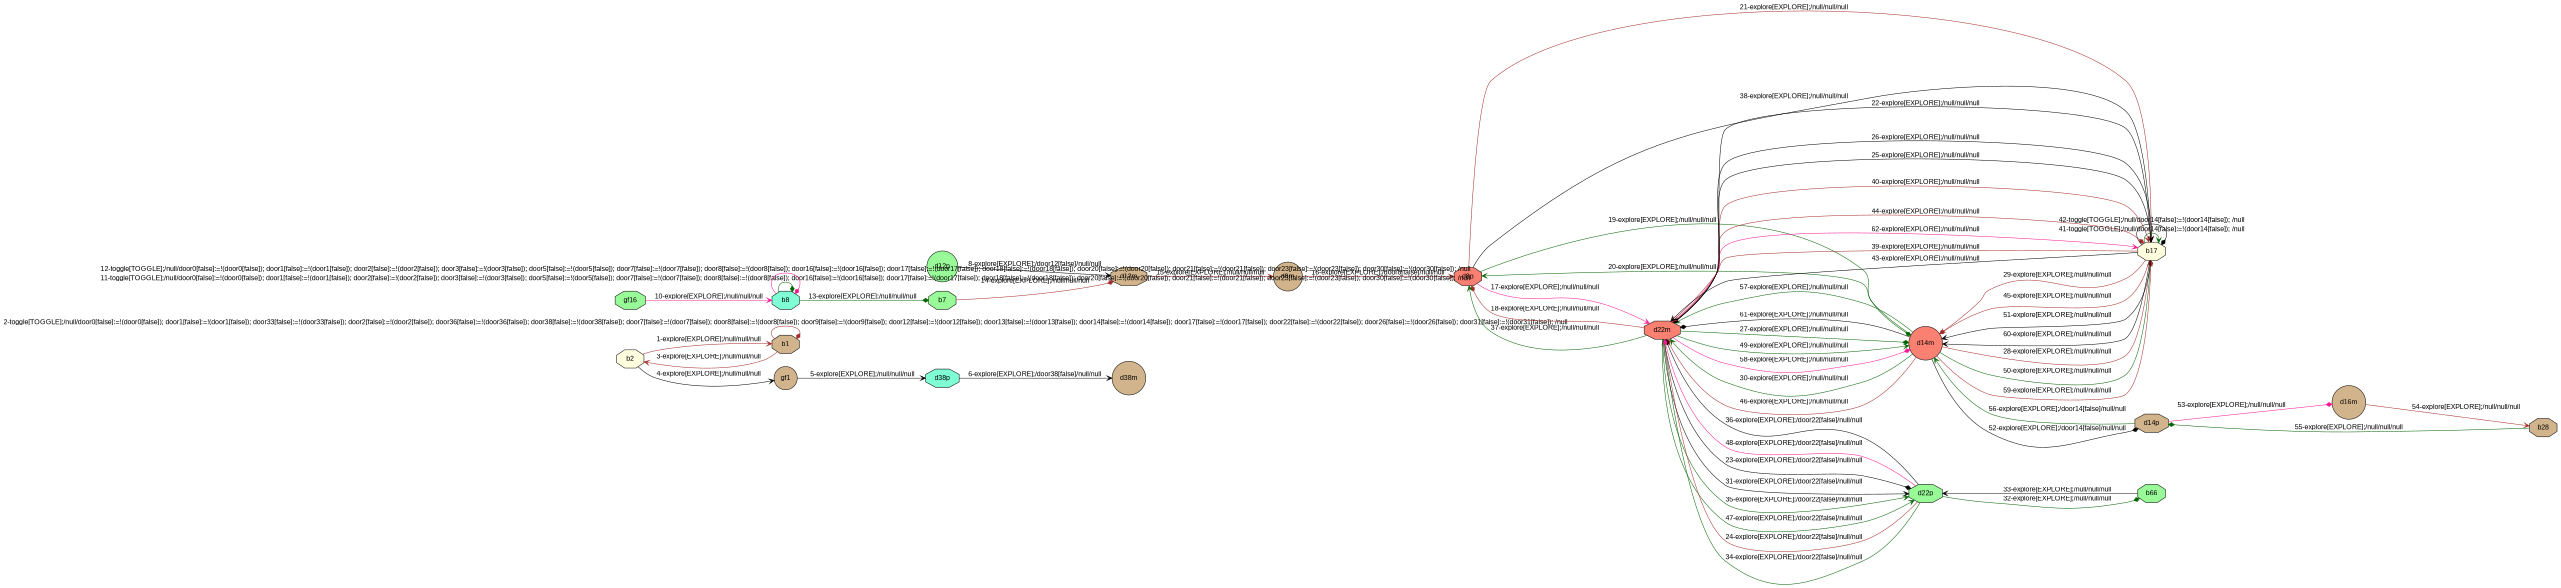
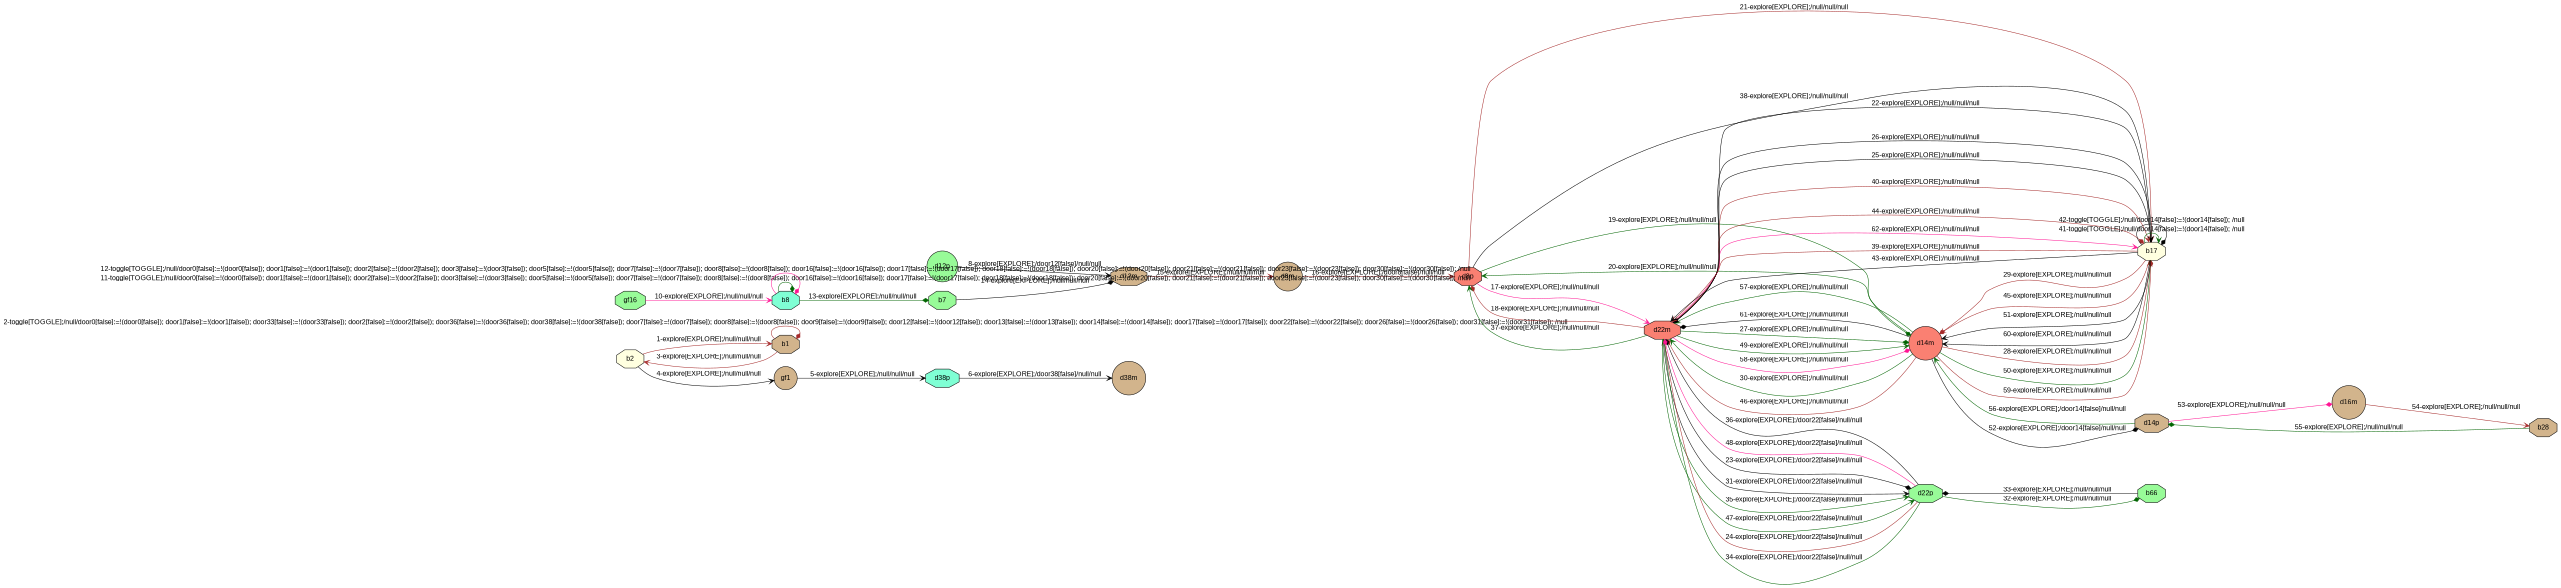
(1032, 295) -> (1032, 295)
(2043, 493) -> (2043, 493)
